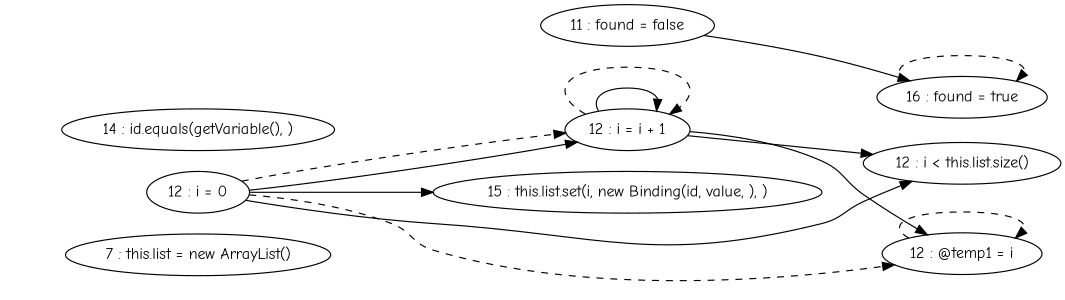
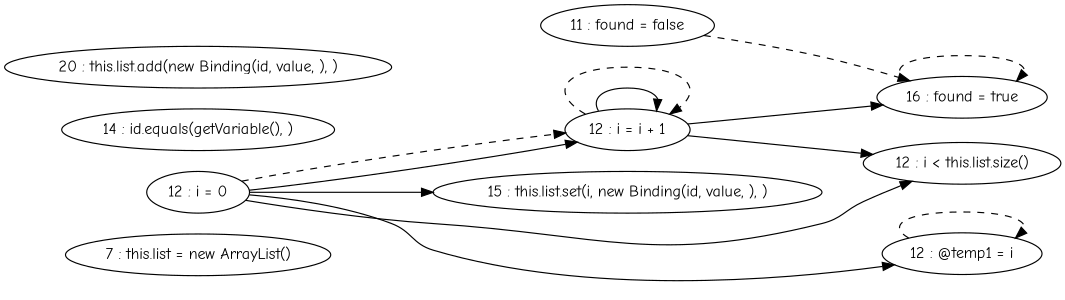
(802, 53) -> (802, 53)
none -> (198, 67)
(813, 158) -> (779, 115)
(559, 274) -> (559, 274)
